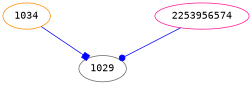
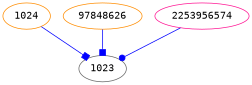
(27, 16) -> (27, 16)
none -> (103, 16)
(103, 69) -> (103, 69)
